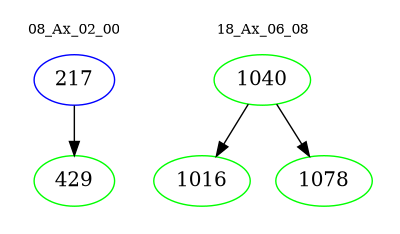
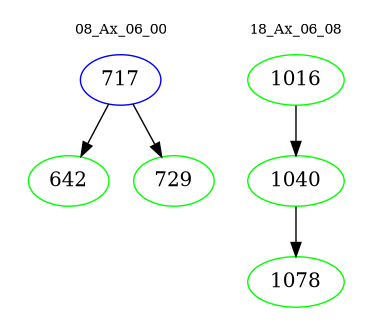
(74, 30) -> (121, 30)
(74, 80) -> (121, 80)
(236, 124) -> (296, 124)
none -> (69, 181)
(74, 181) -> (174, 181)
